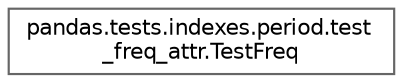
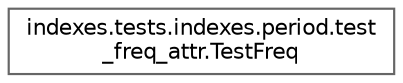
(201, 41) -> (201, 41)
